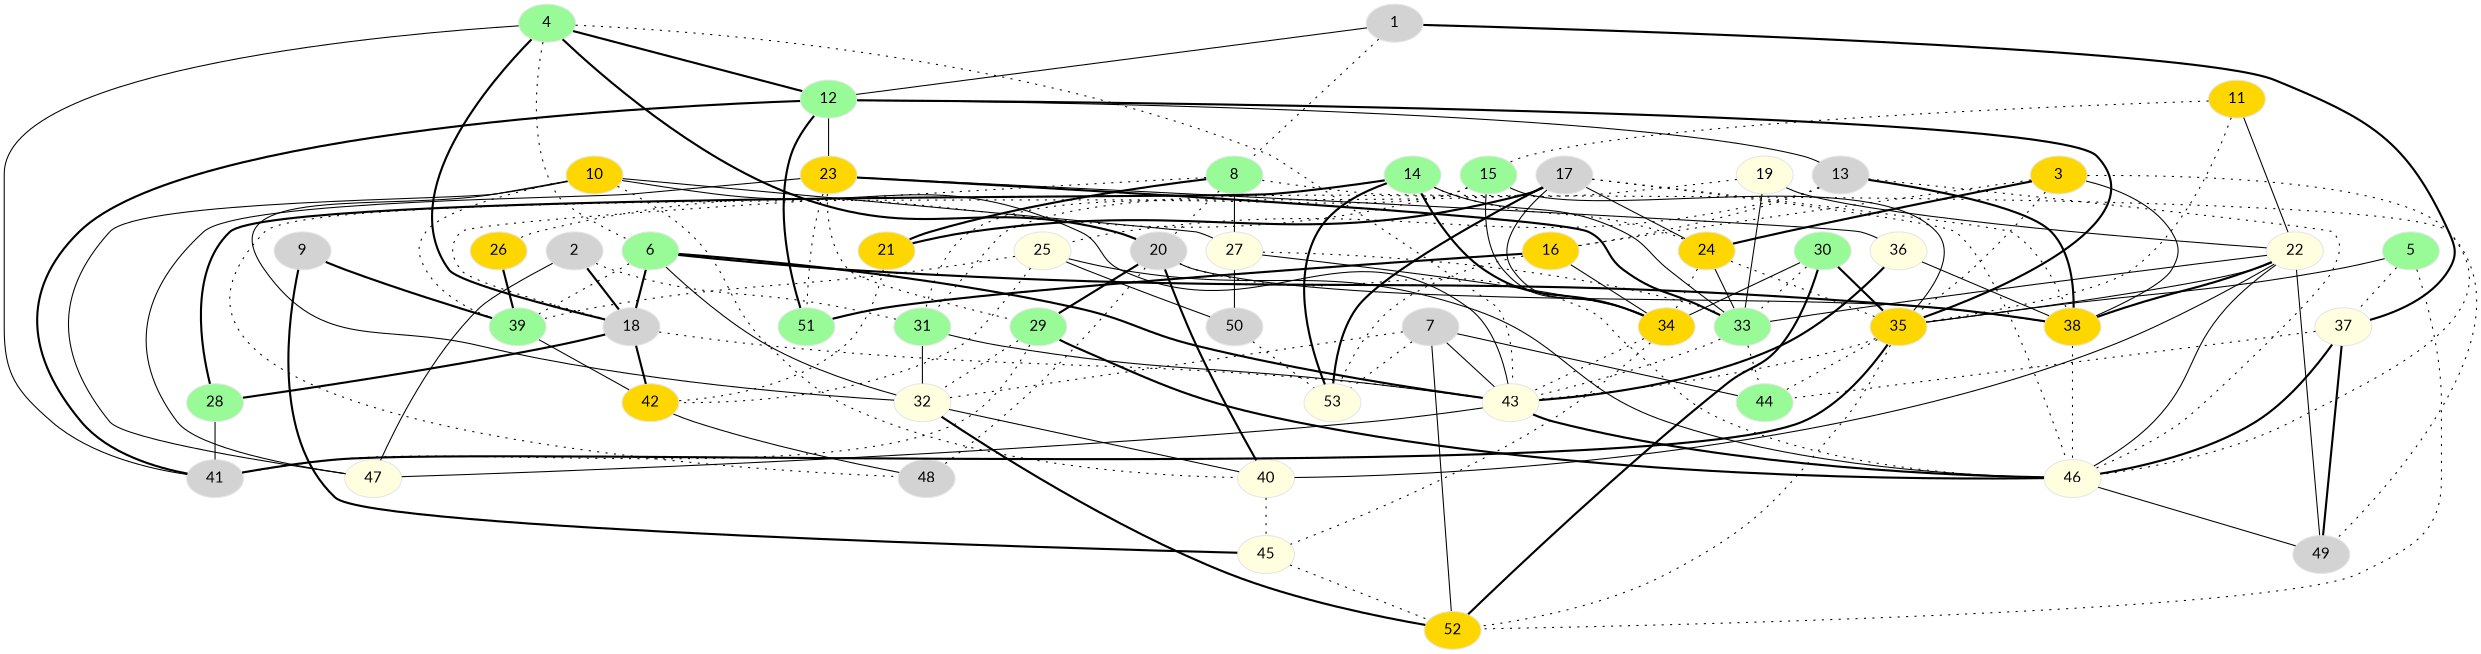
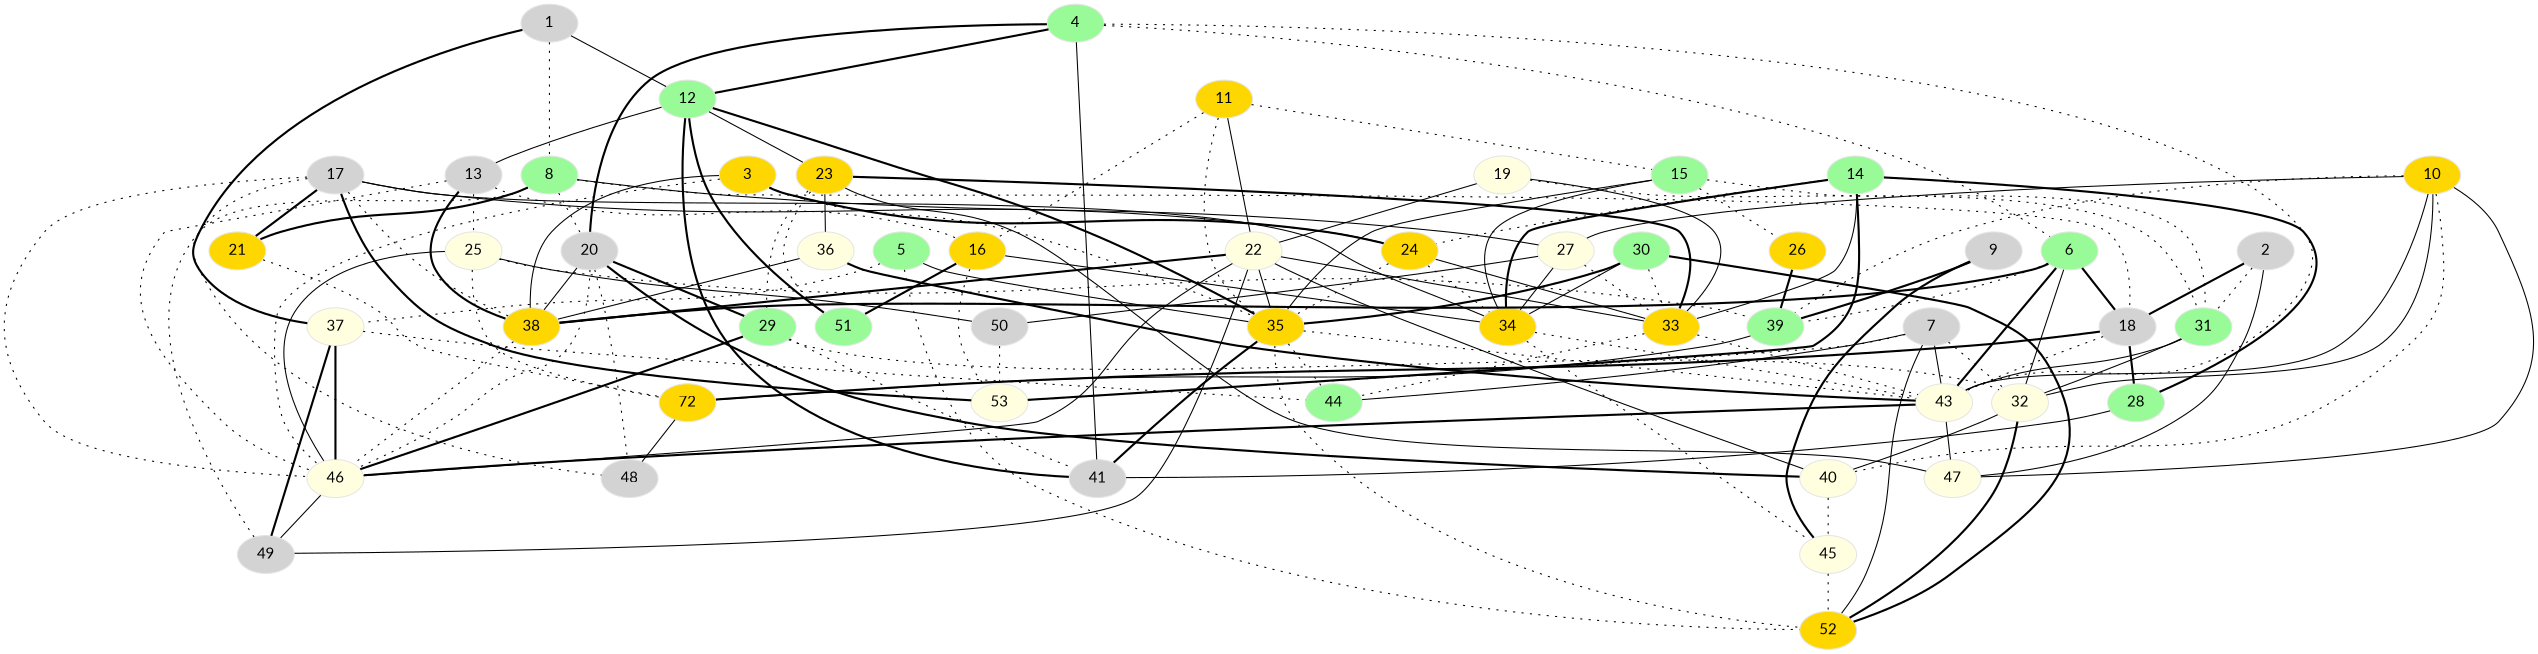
(1793, 214) -> (1101, 175)
(434, 234) -> none
(1743, 327) -> (1671, 327)
(650, 403) -> (688, 403)
